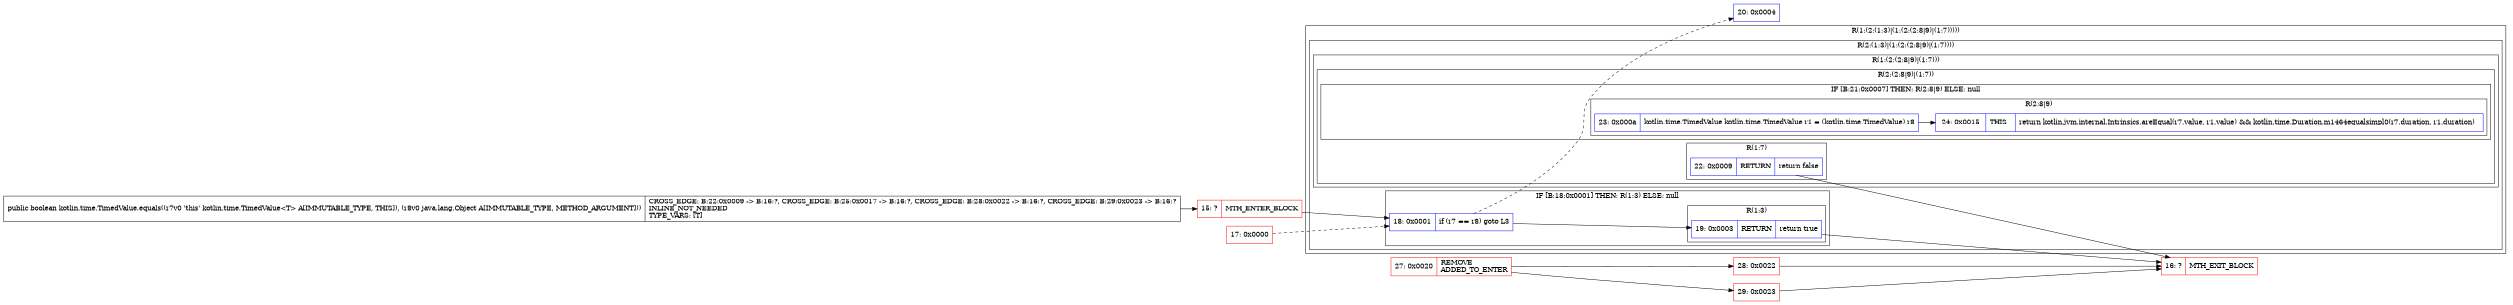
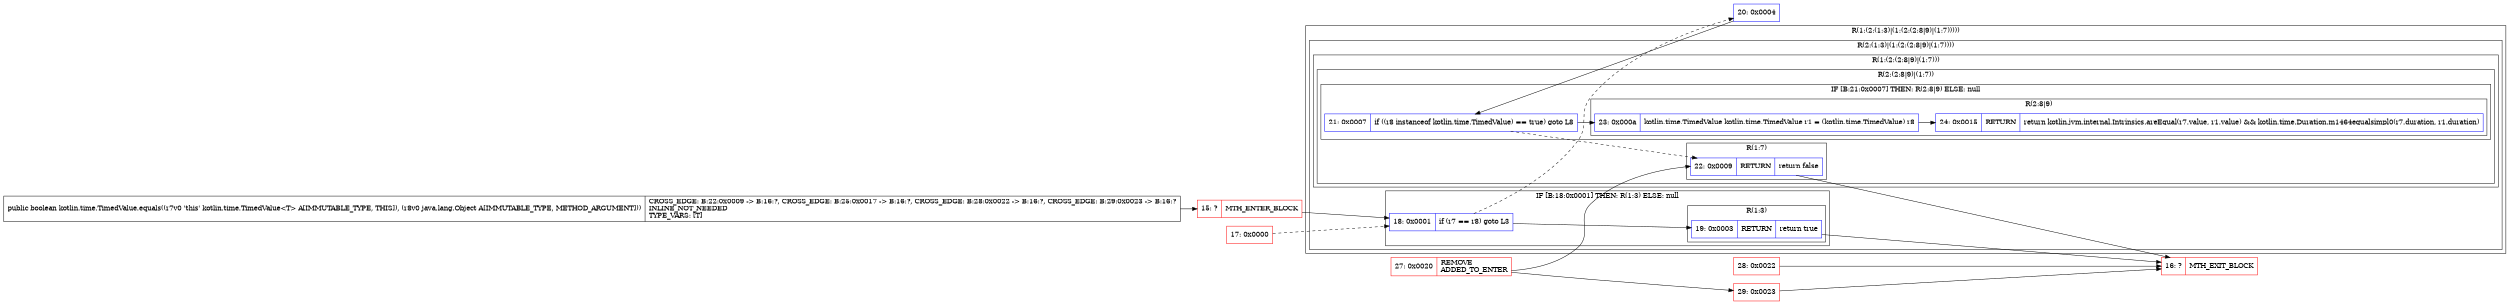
(1998, 122) -> (2001, 122)
none -> (1451, 123)
(1620, 266) -> (1586, 210)
